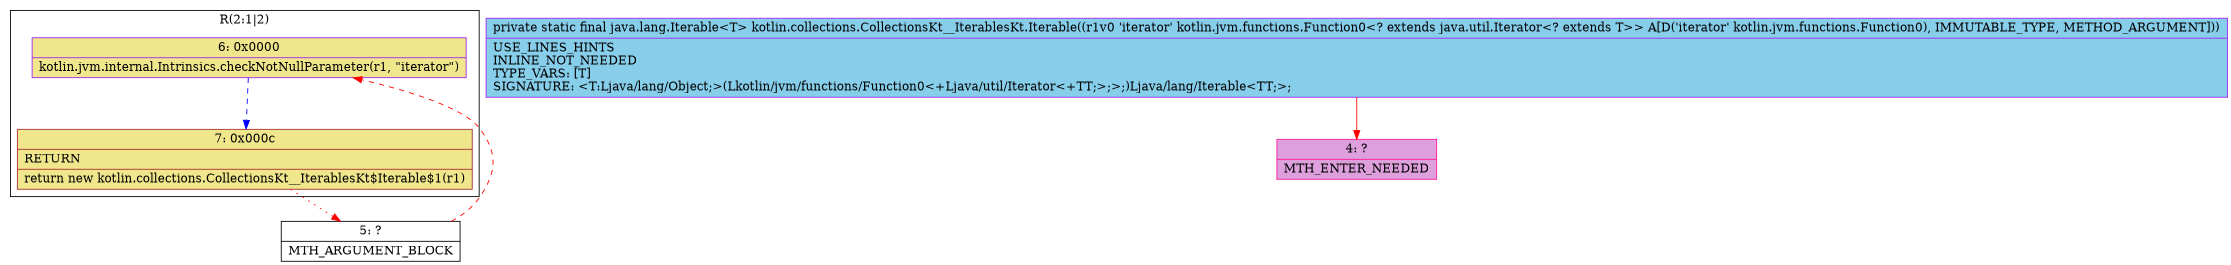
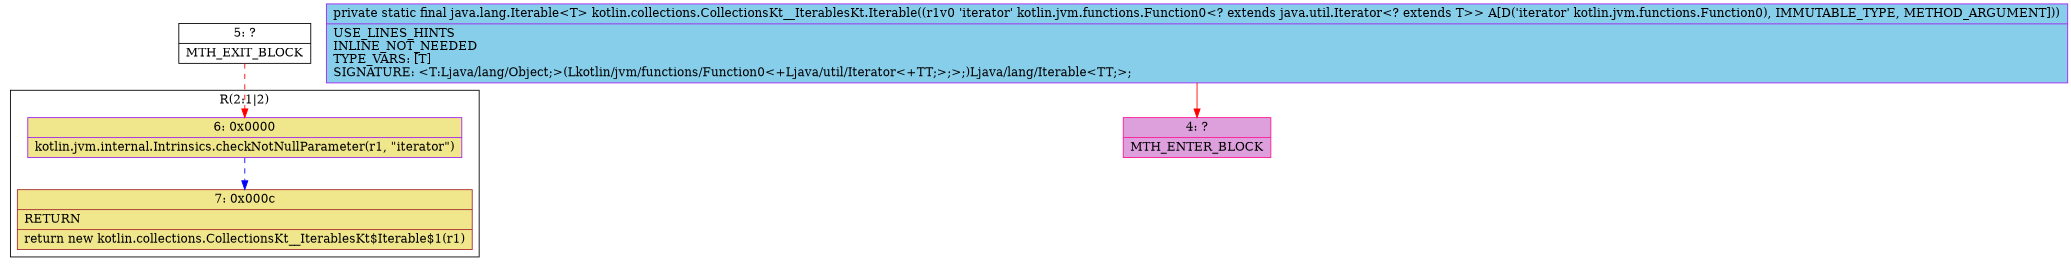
(1357, 169) -> (1197, 147)
(312, 203) -> none
(371, 251) -> (245, 53)
